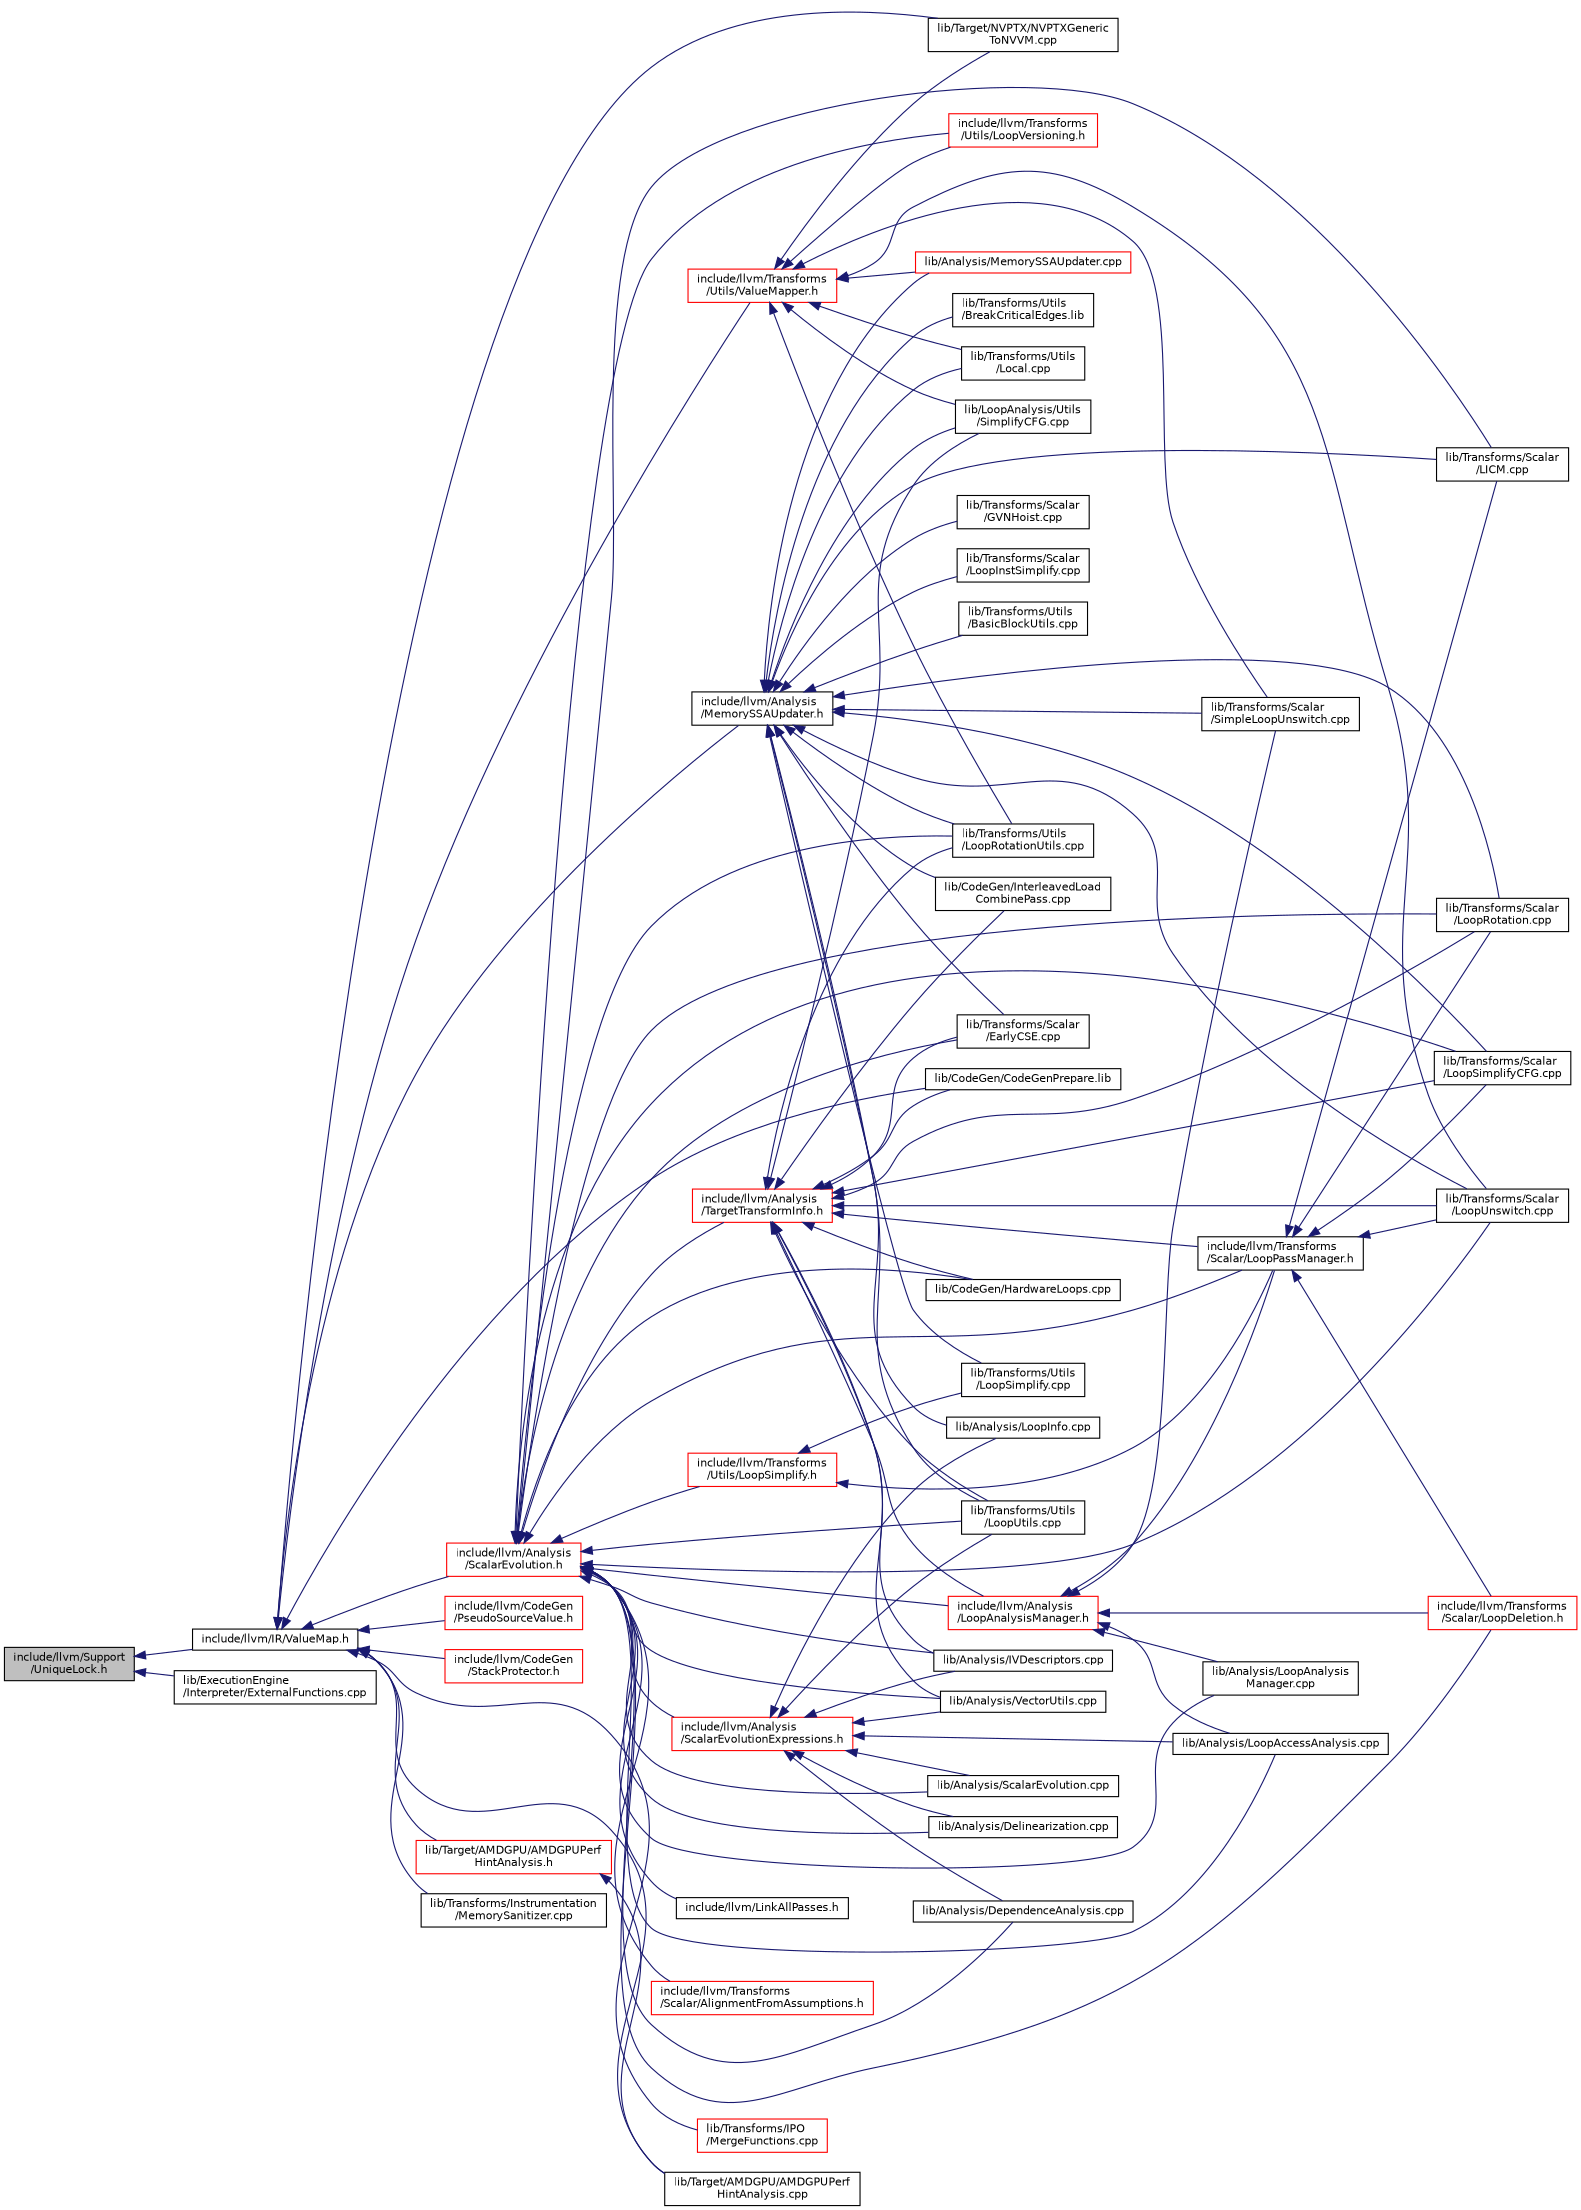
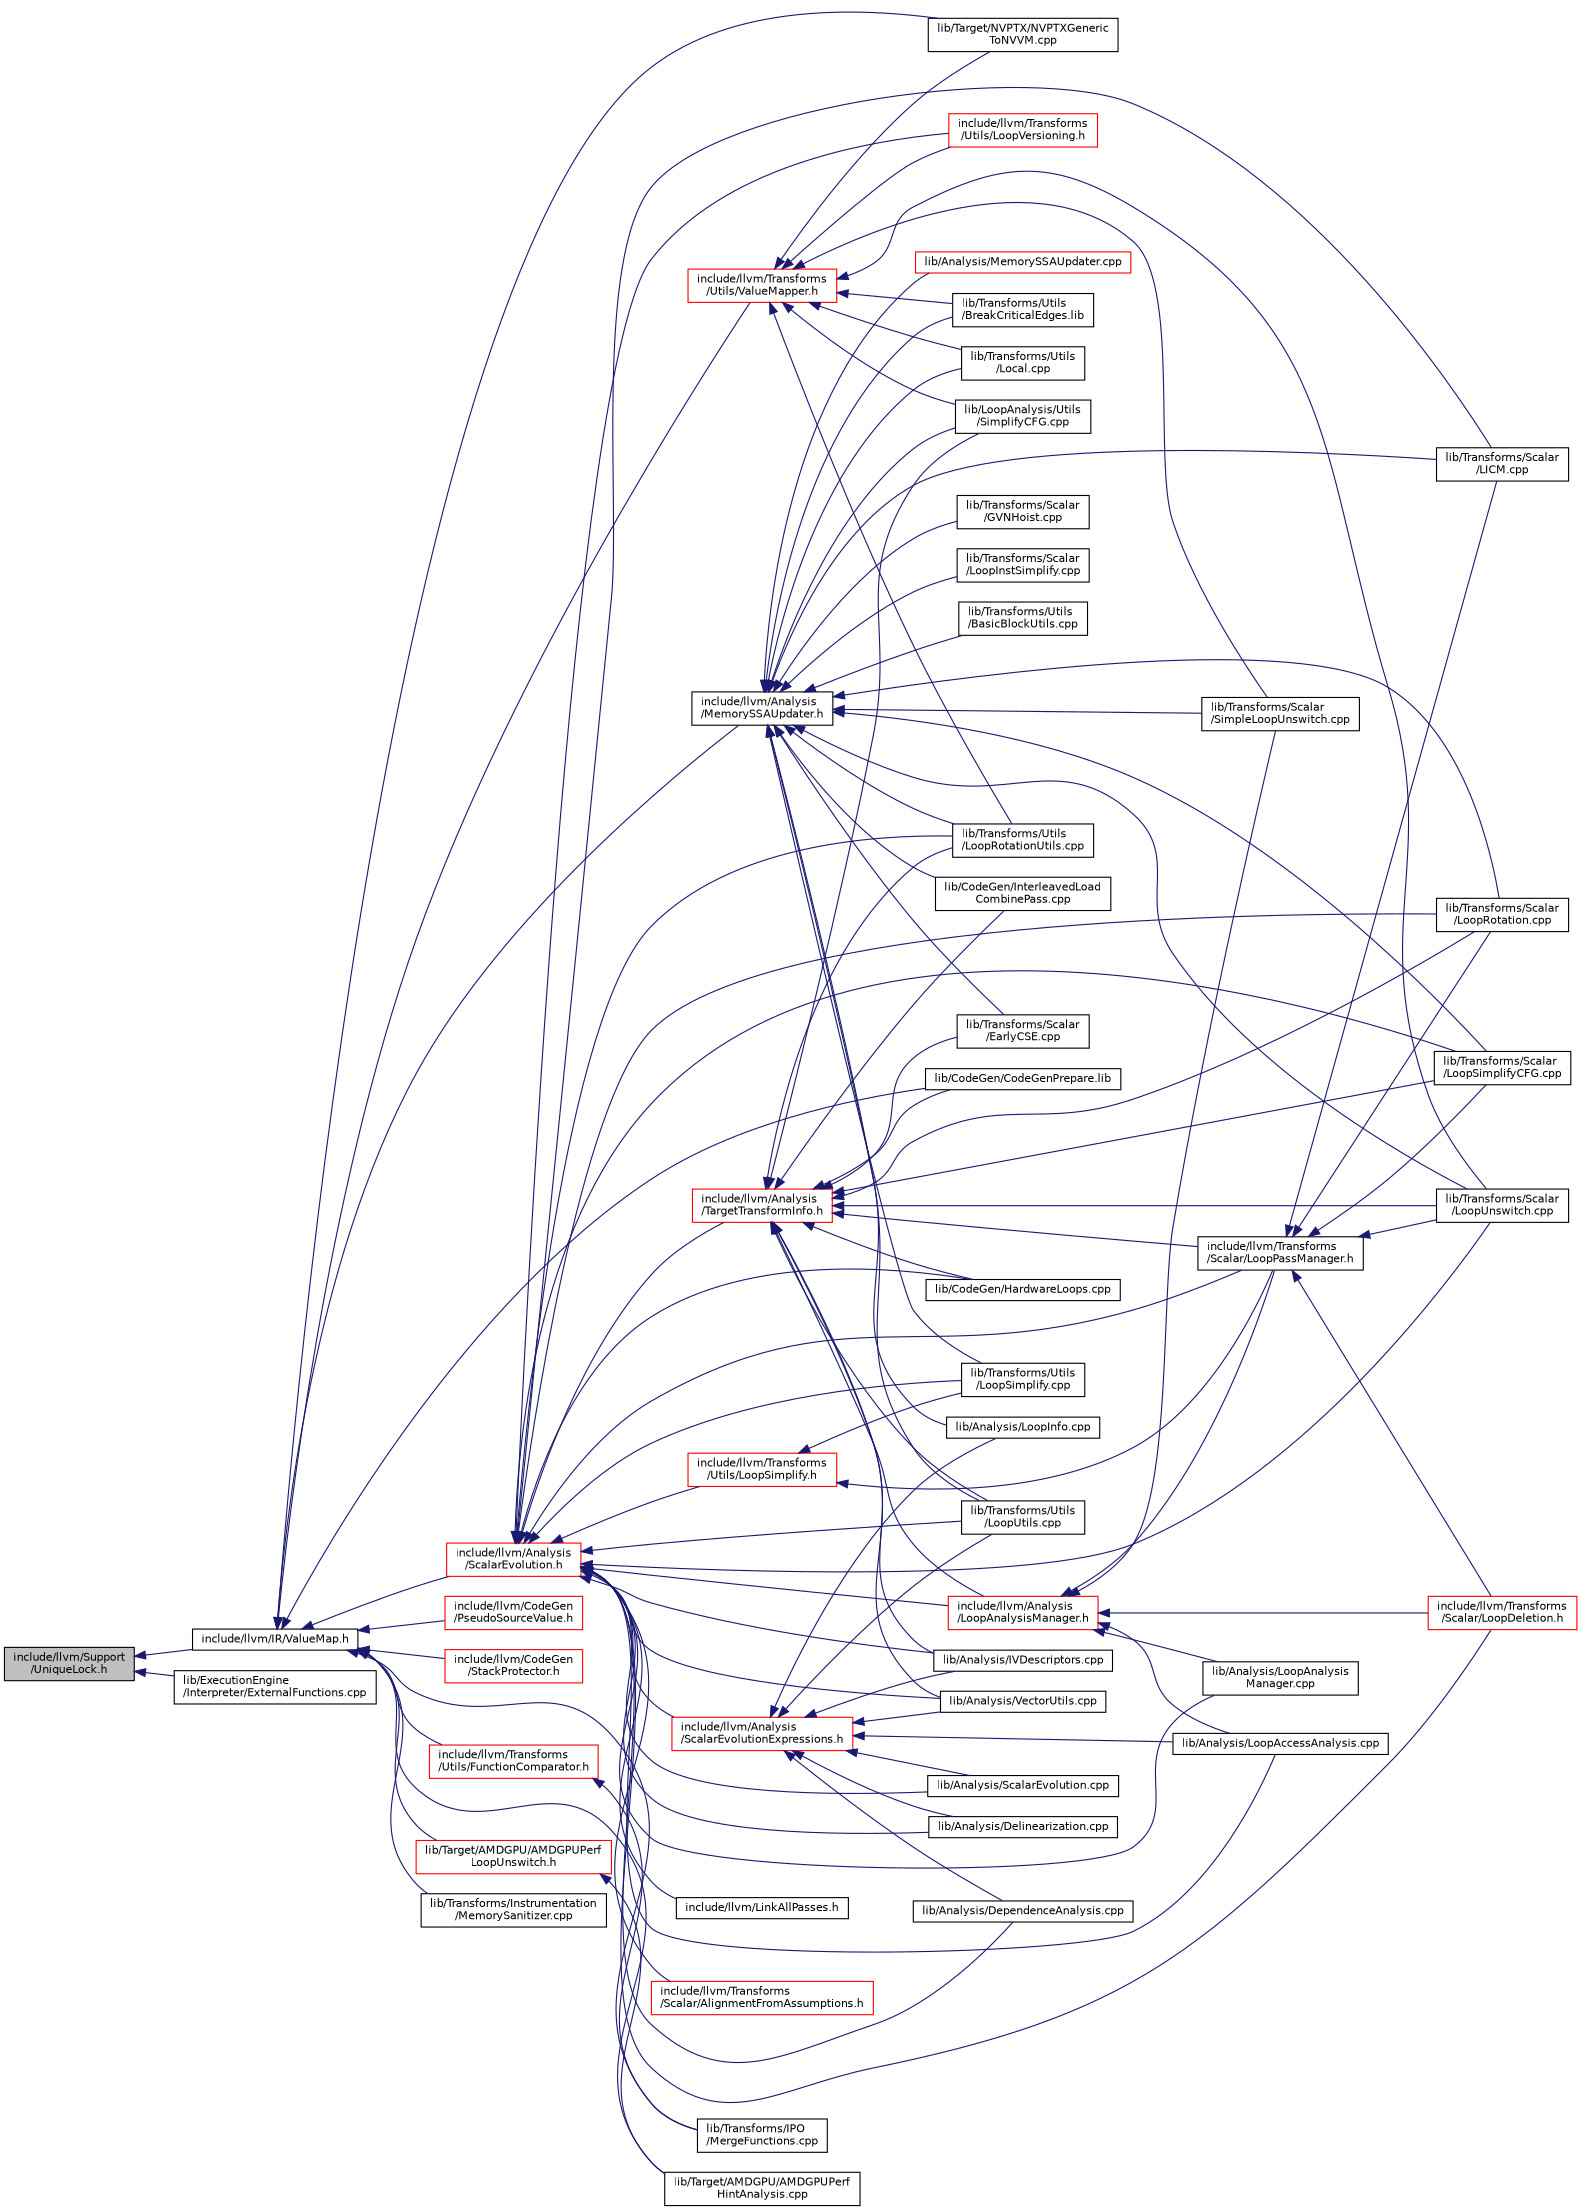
(882, 275) -> (908, 299)
(628, 1210) -> (731, 1414)
none -> (514, 1762)
(514, 1857) -> (514, 1857)
(762, 2136) -> (762, 2136)
